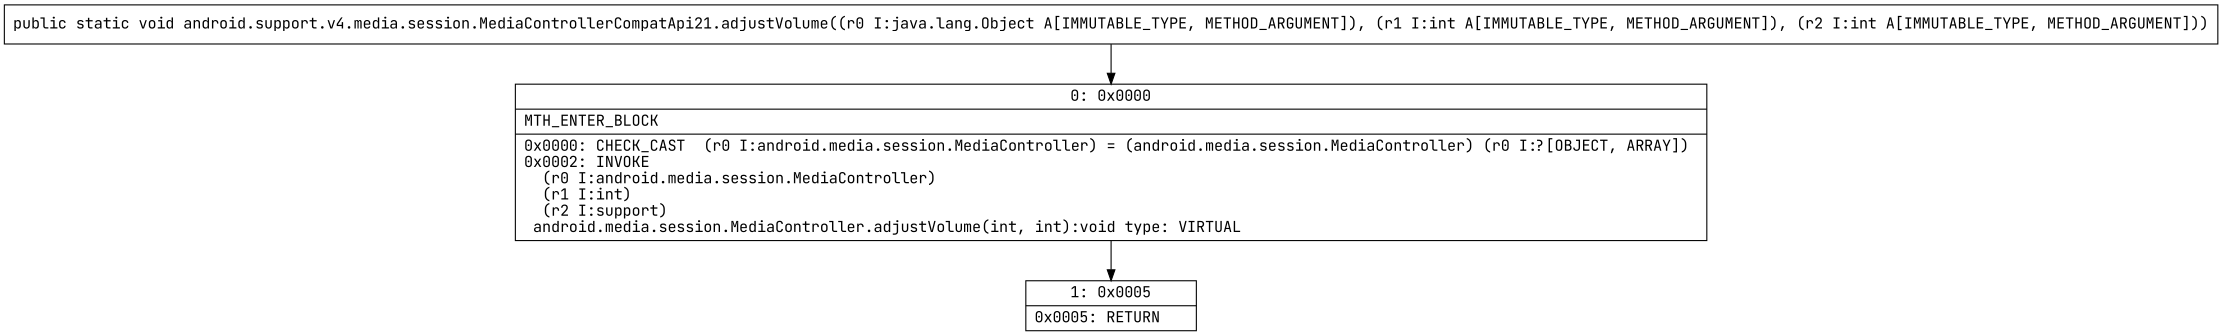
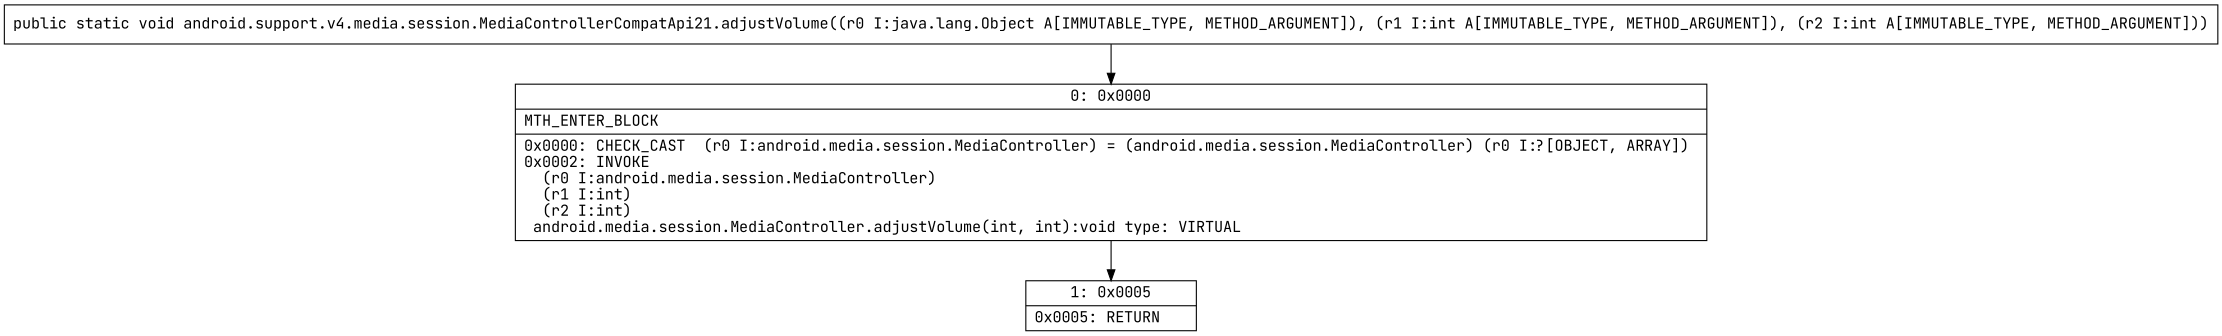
(596, 211) -> (578, 211)
